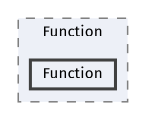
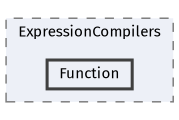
(73, 33) -> (90, 33)
